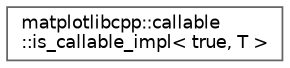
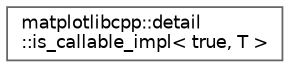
(145, 34) -> (145, 34)
